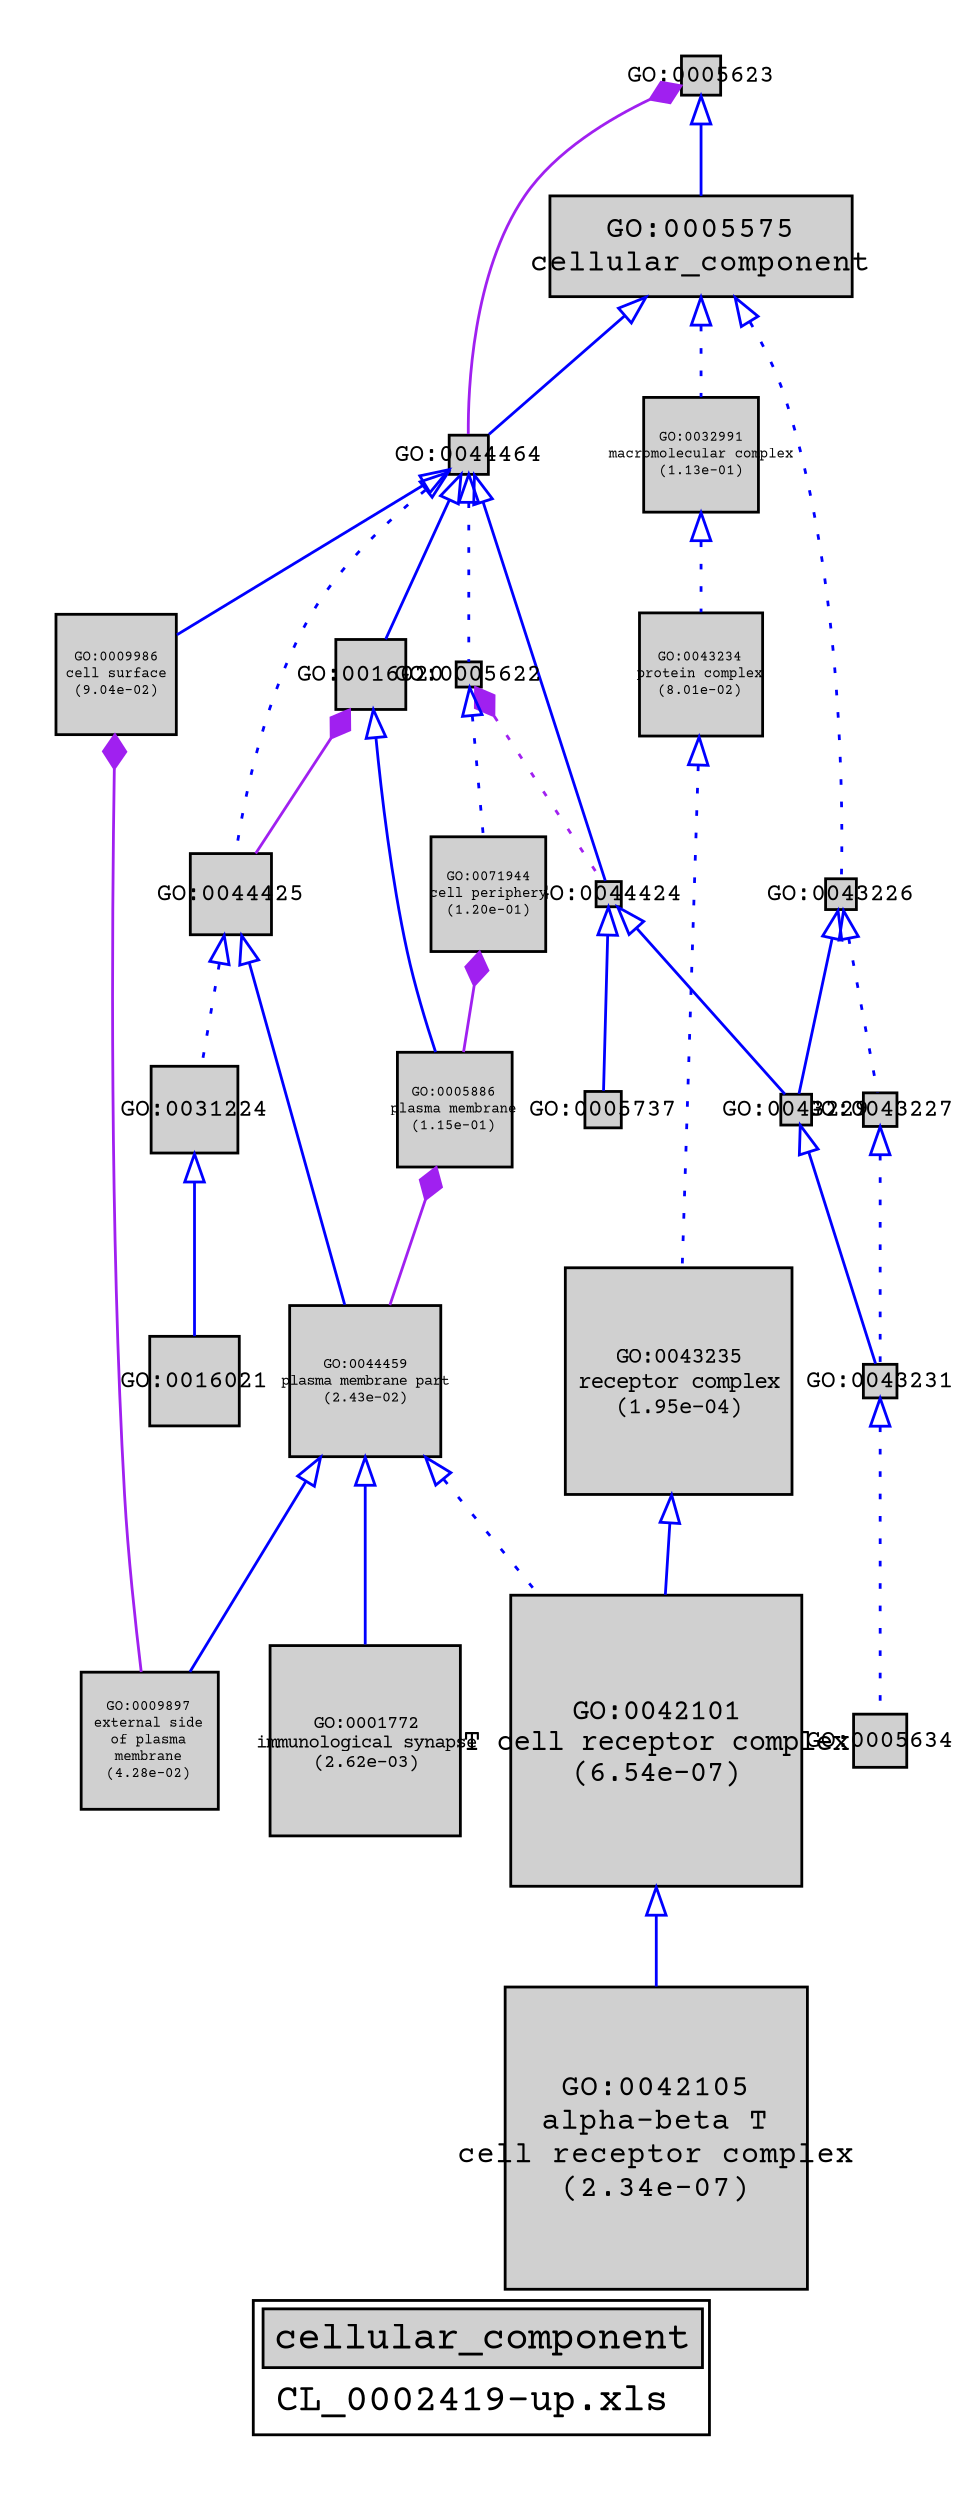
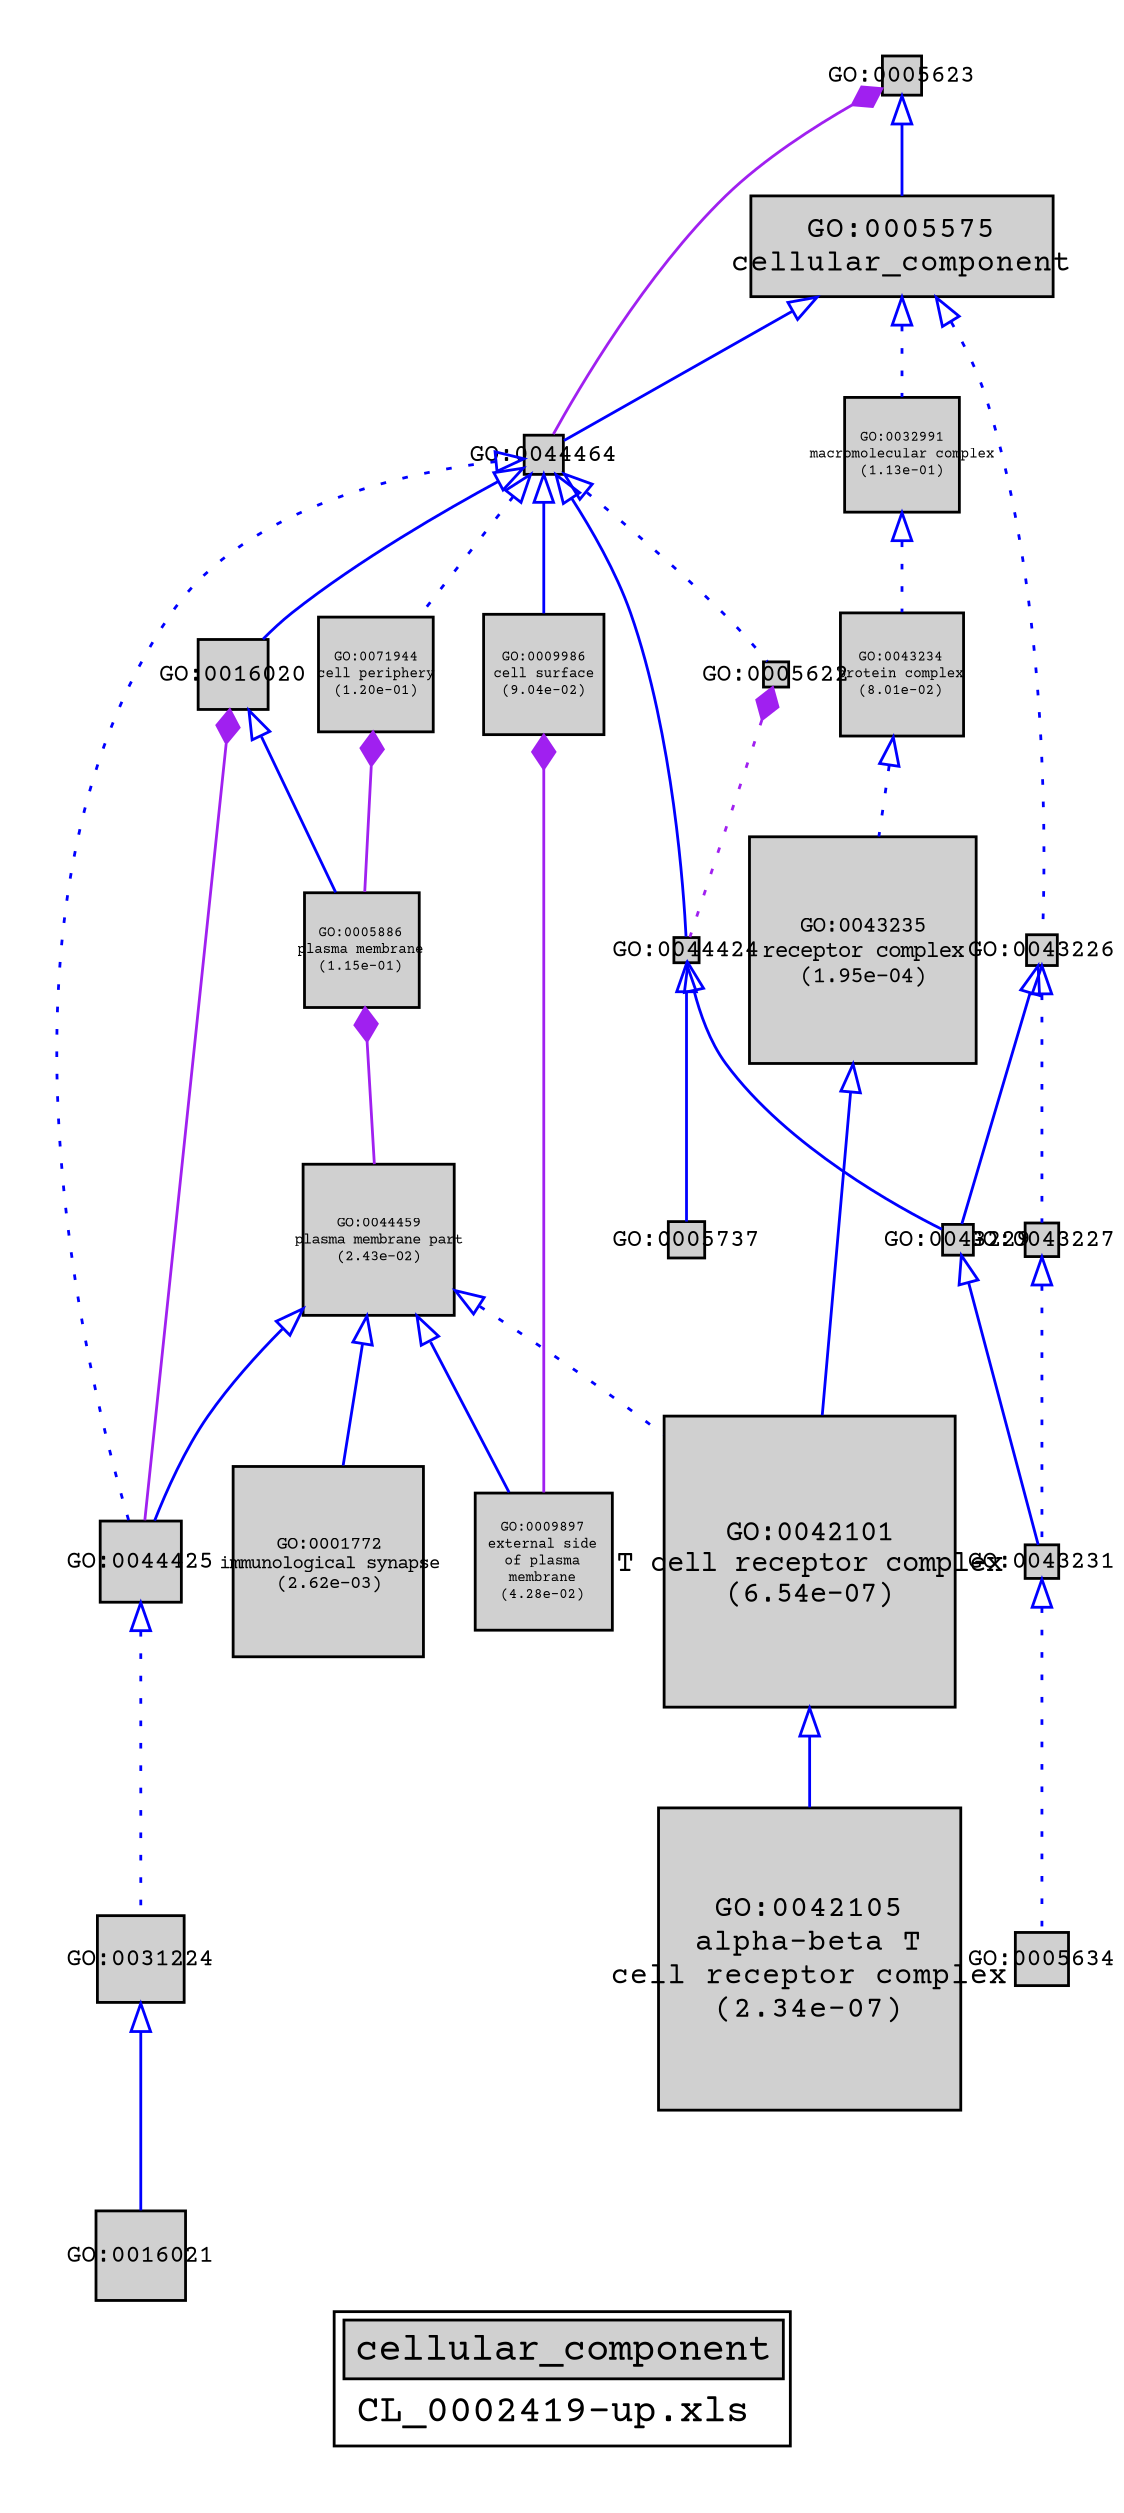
(478, 776) -> (466, 556)
(297, 1134) -> (207, 1417)
